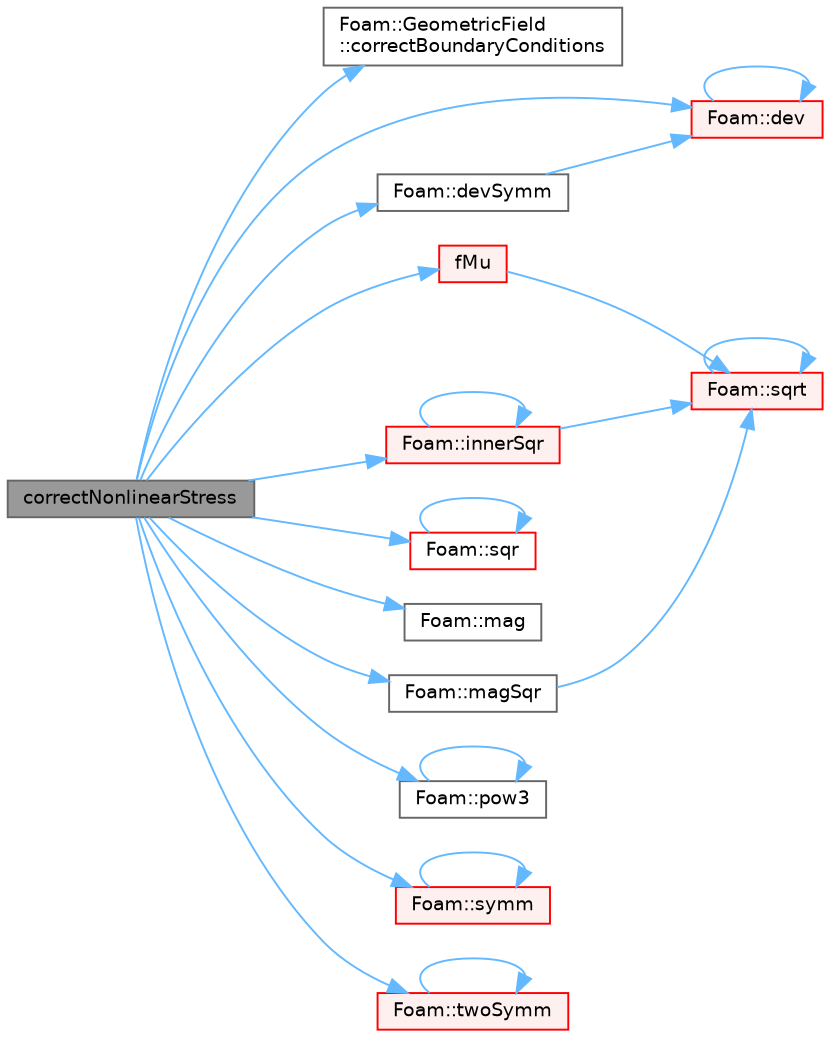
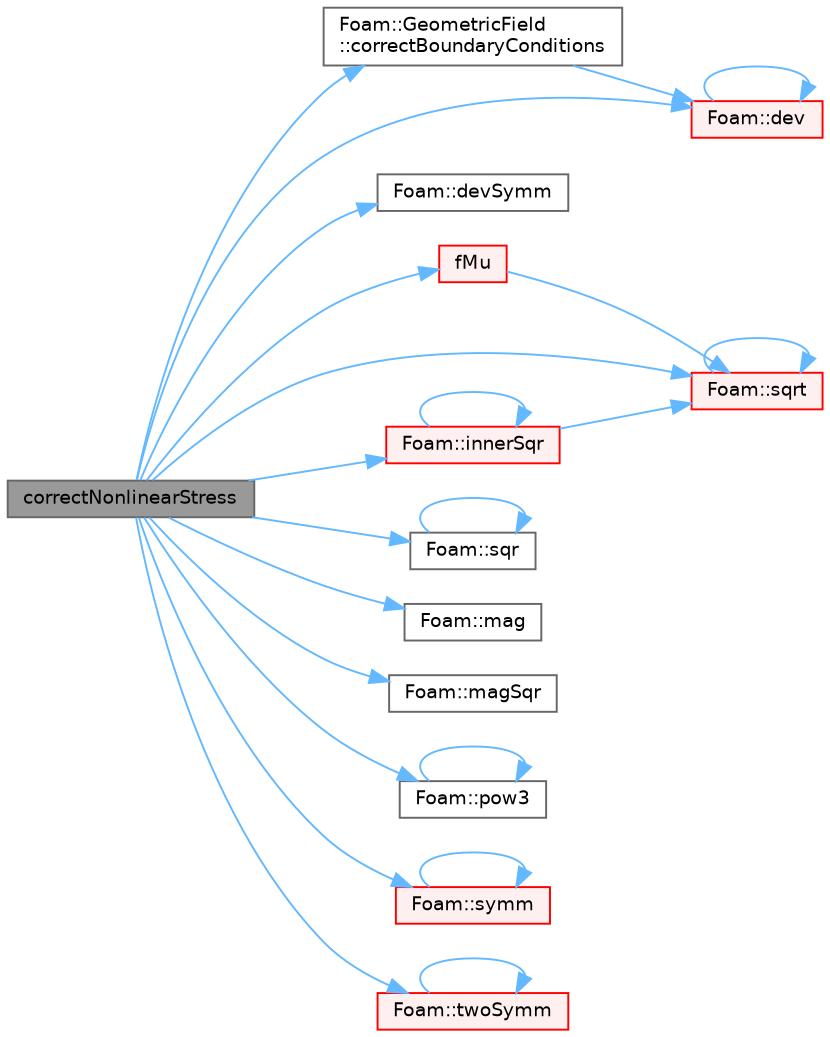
(609, 158) -> (623, 80)
(473, 551) -> (473, 551)
(685, 585) -> (396, 359)
